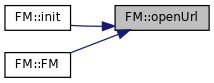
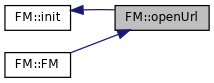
(86, 26) -> (99, 10)
